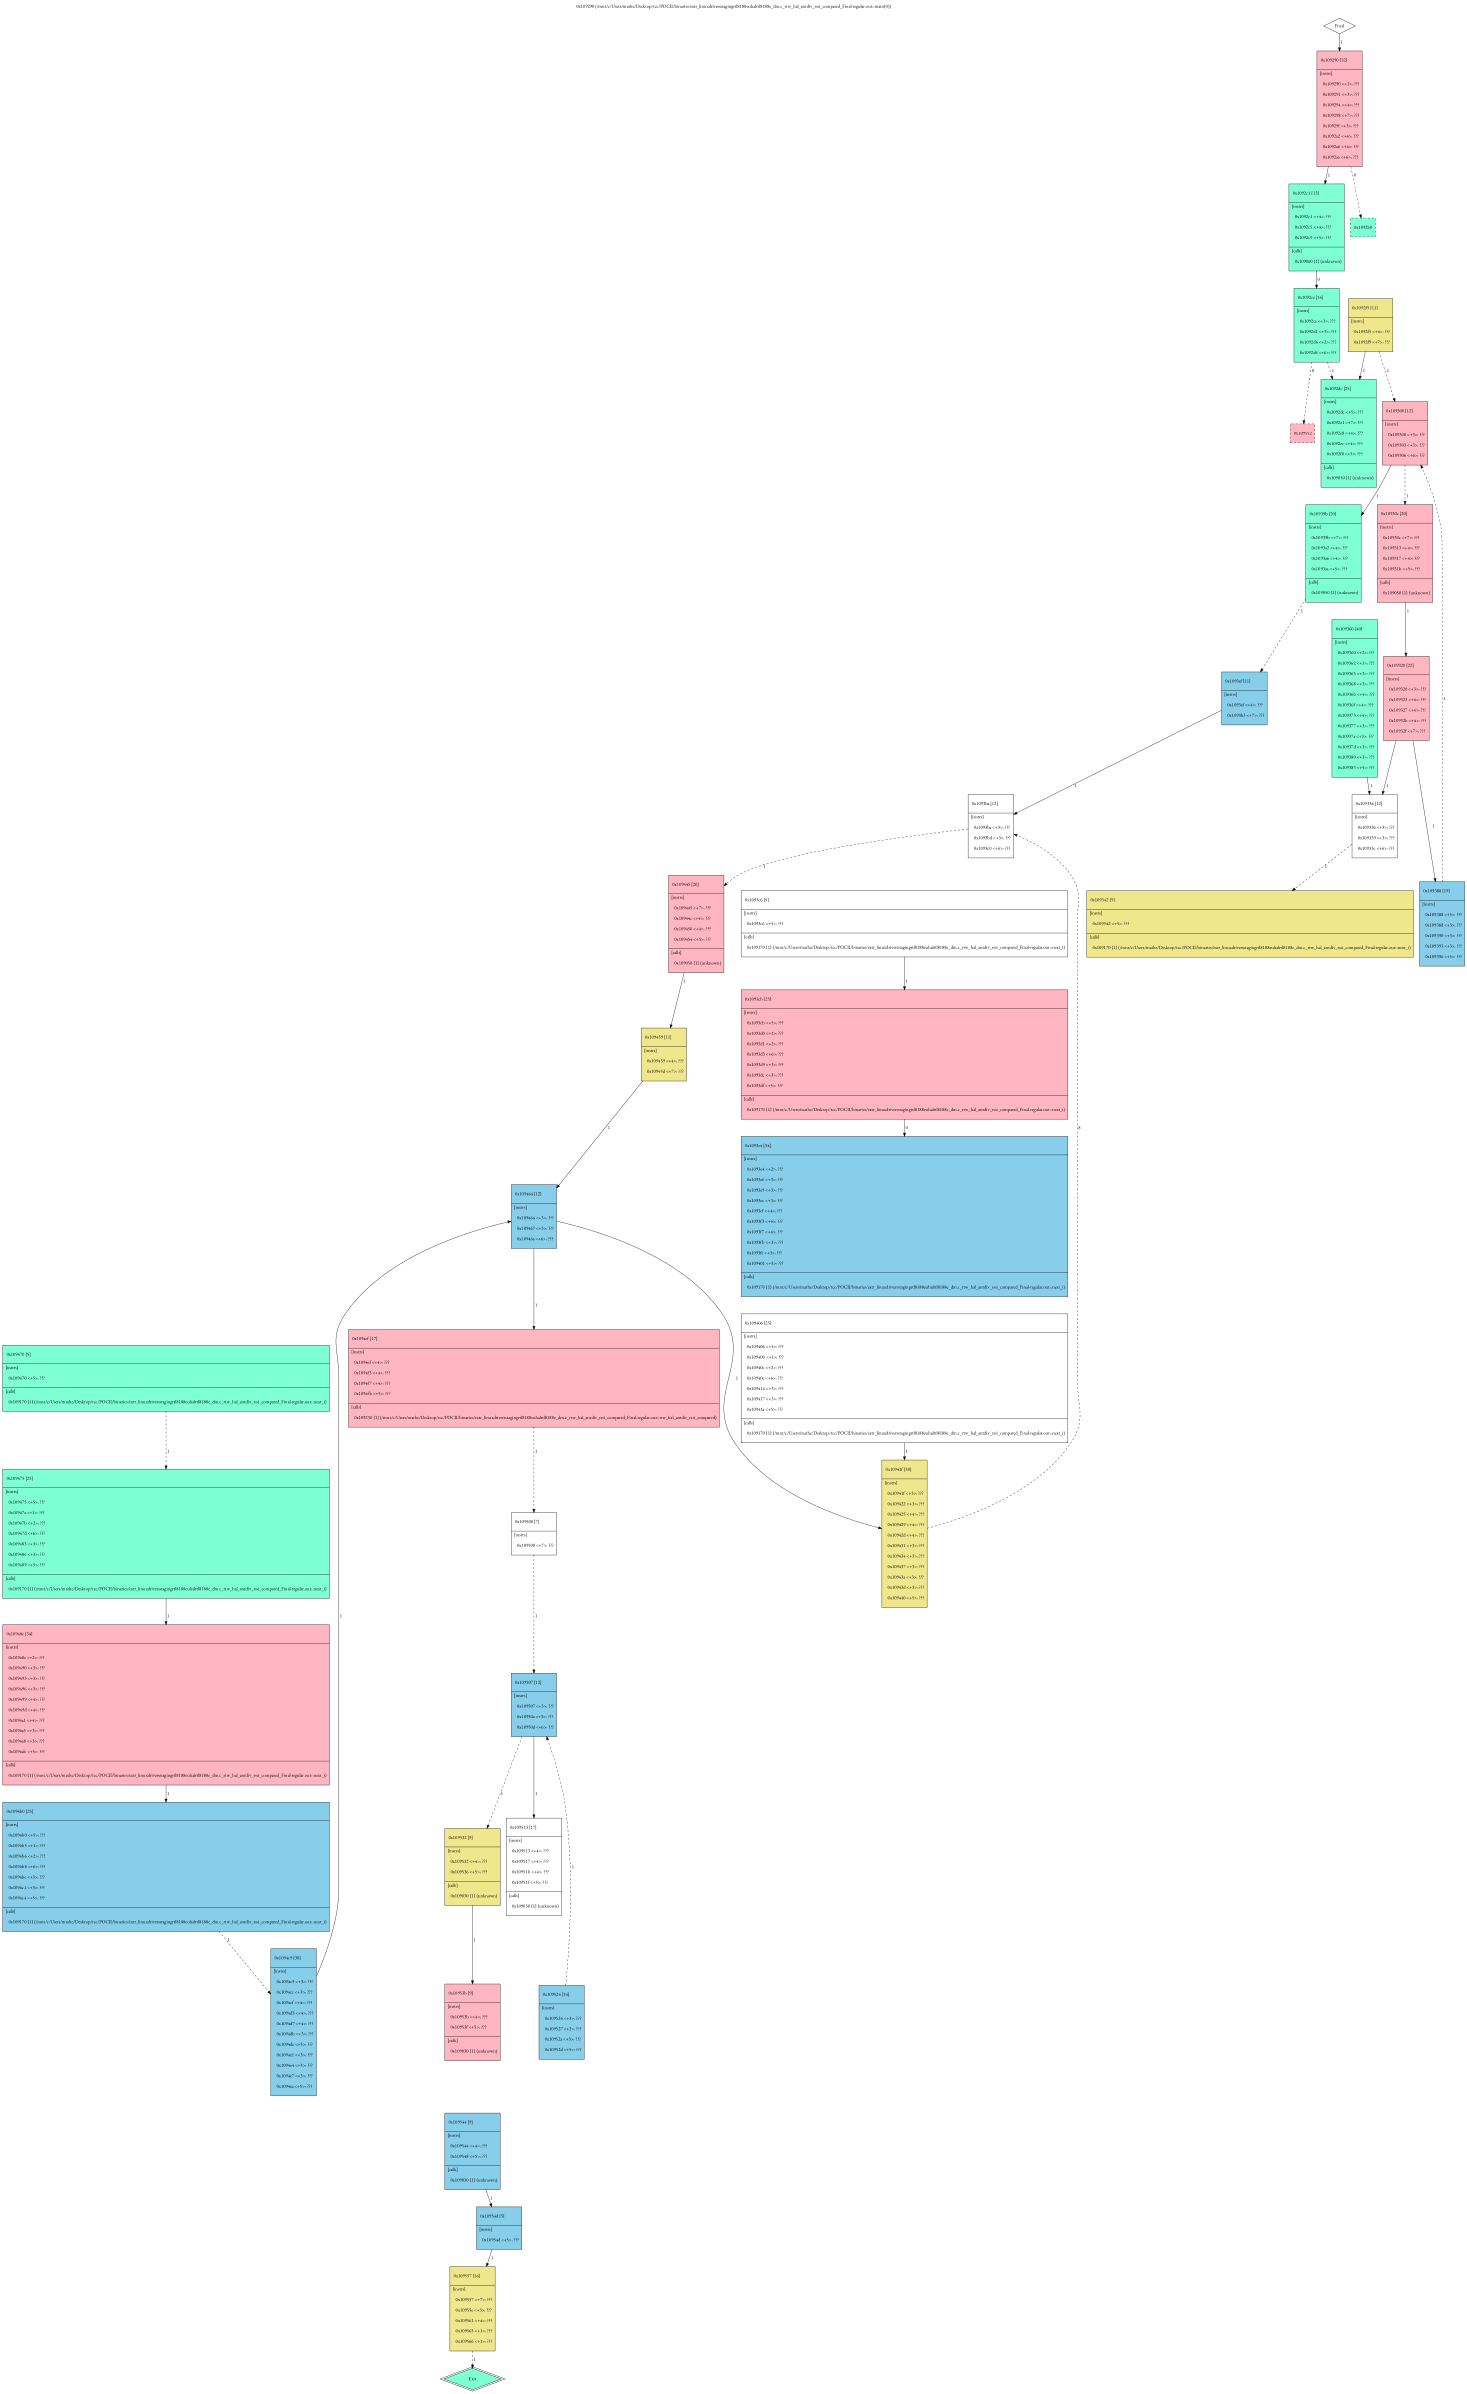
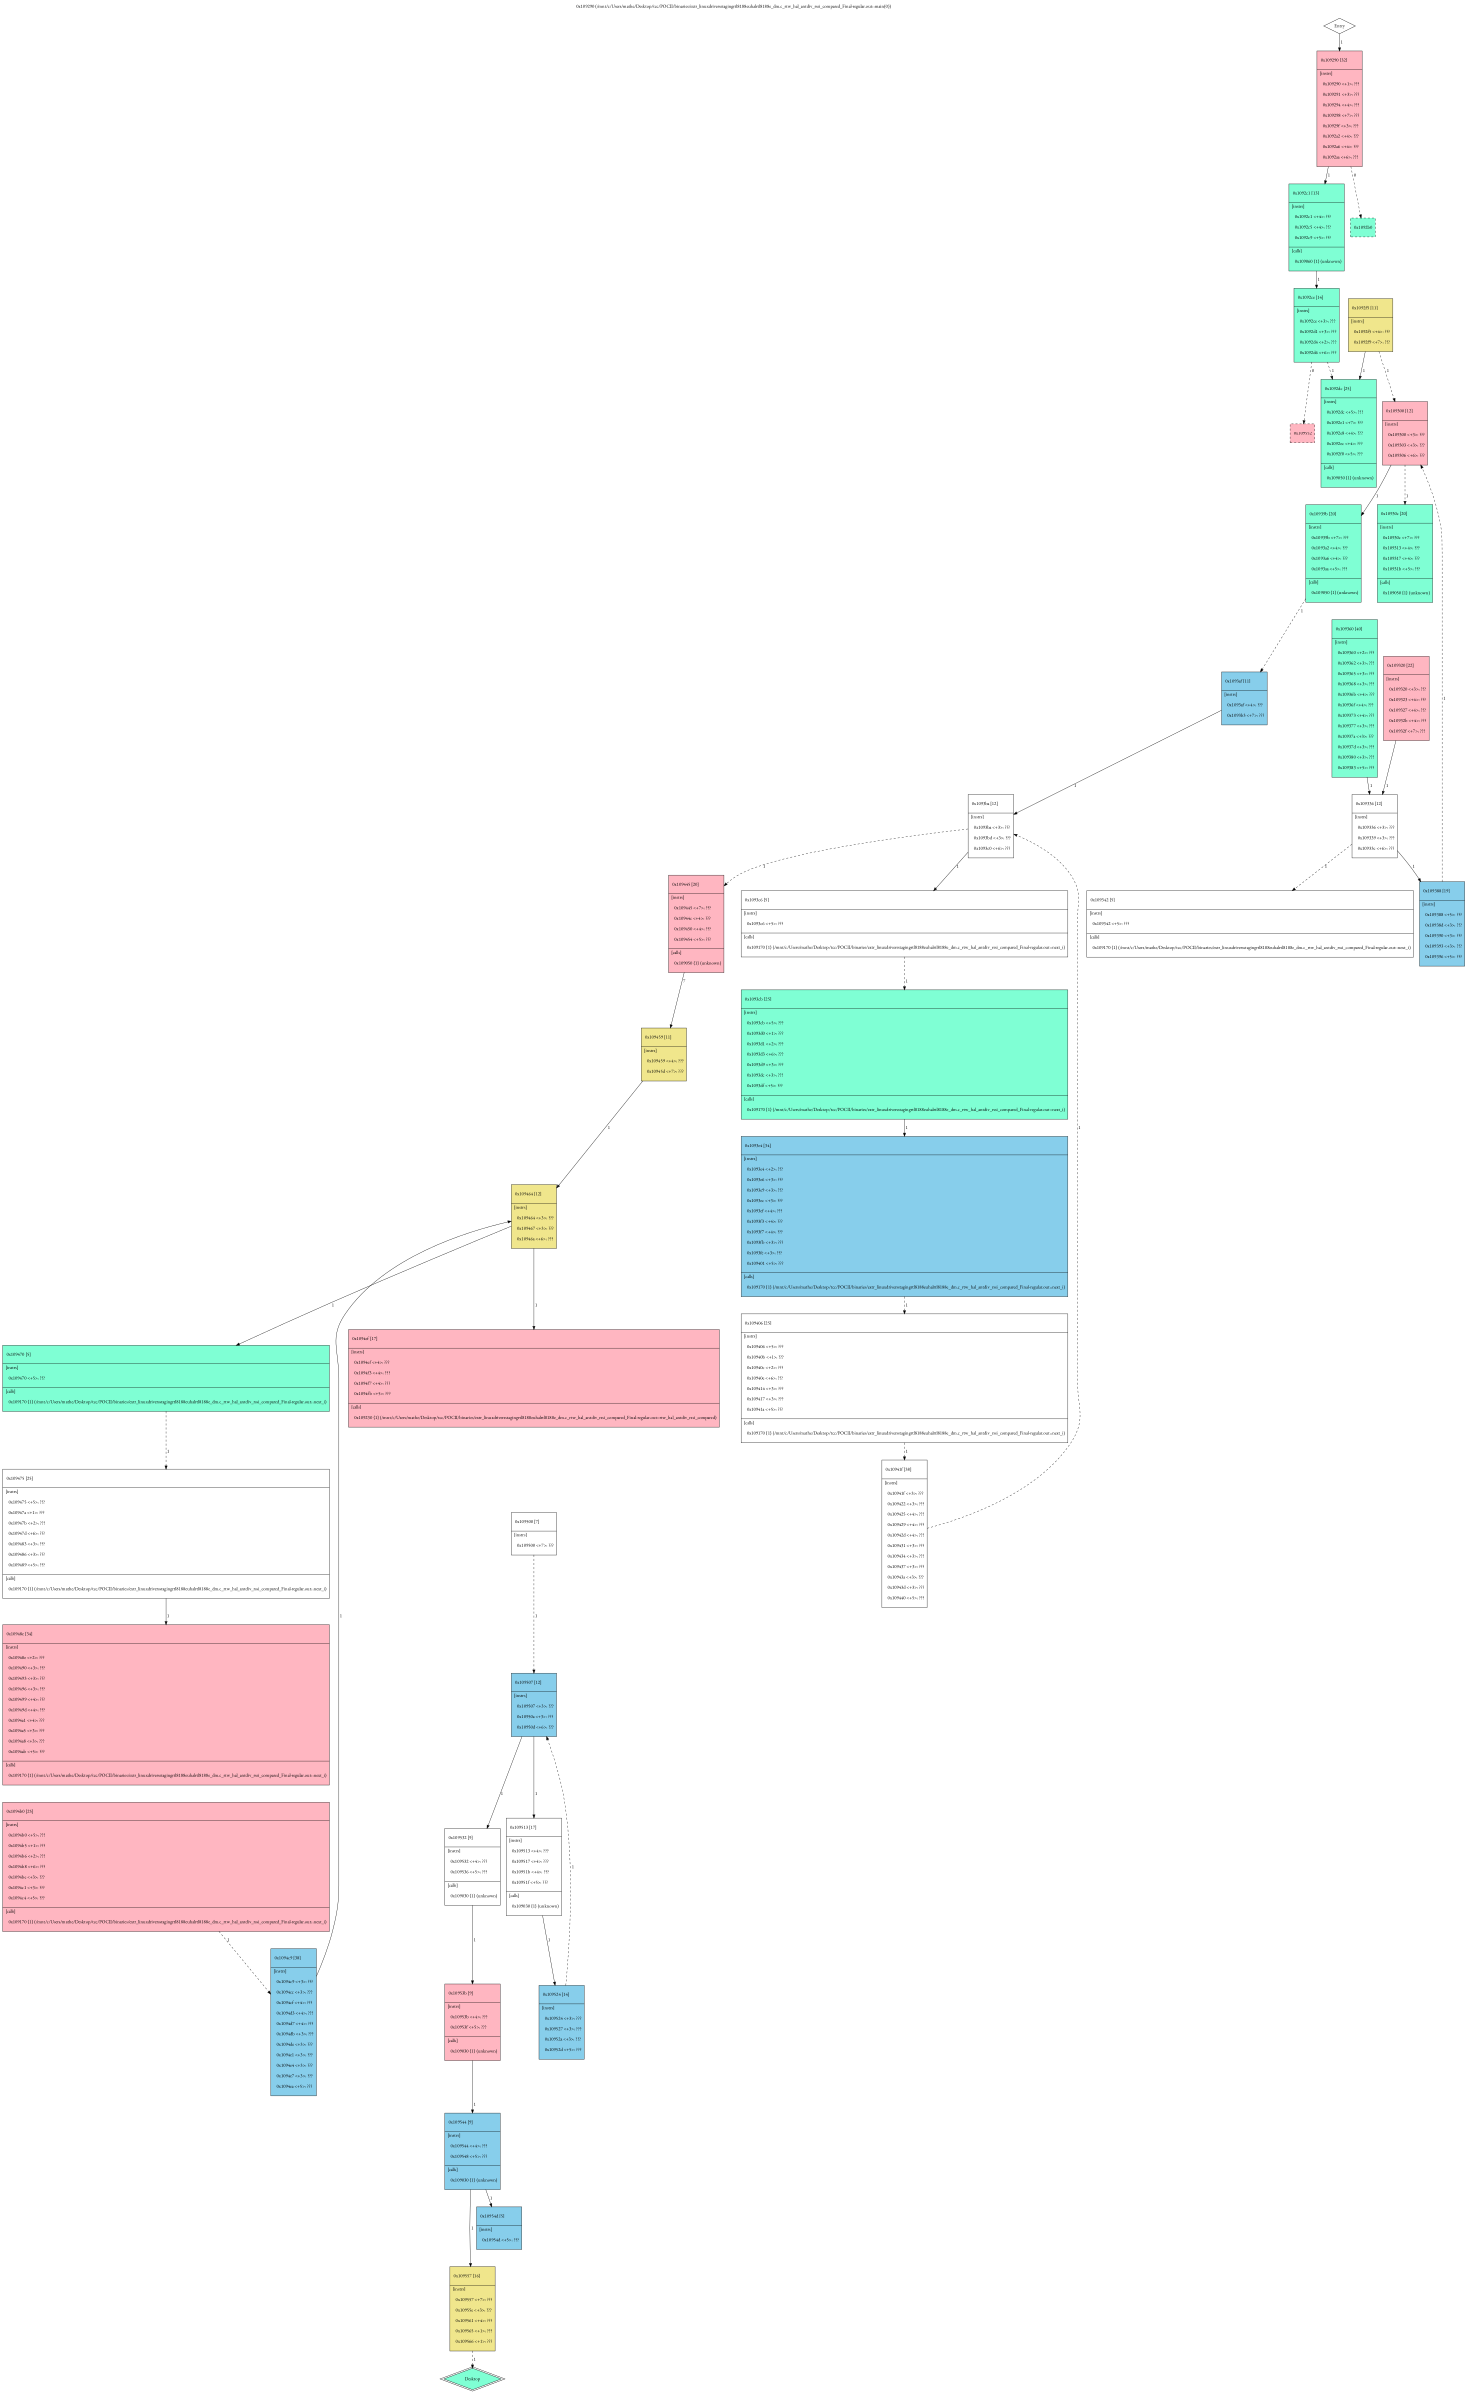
(1340, 26) -> (1340, 26)
(1318, 280) -> (1318, 280)
(1405, 554) -> (1405, 554)
(1406, 628) -> none
(1424, 810) -> (1409, 864)
none -> (952, 870)
(1250, 924) -> (1250, 924)
(905, 972) -> (905, 972)
(684, 981) -> (684, 981)
(905, 1055) -> (905, 1055)
(906, 1128) -> (906, 1128)
(1079, 1128) -> (1079, 1128)
(534, 1217) -> (534, 1217)
none -> (905, 1304)
(731, 1367) -> (381, 1281)
(905, 1450) -> (905, 1450)
(534, 1468) -> none
(166, 1534) -> (166, 1534)
(905, 1534) -> (905, 1534)
(505, 1781) -> (505, 1781)
(166, 1792) -> none
(166, 1867) -> (166, 1867)
(473, 1867) -> (473, 1867)
none -> (549, 1949)
none -> (473, 2085)
(490, 2256) -> (470, 2226)
(473, 2379) -> (473, 2379)
